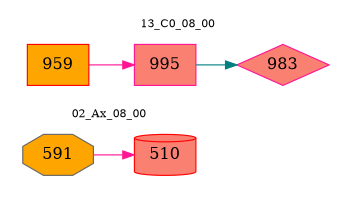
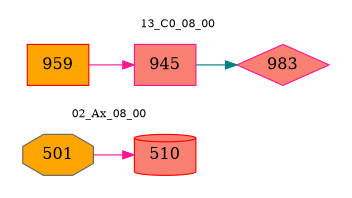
(165, 65) -> (165, 65)
(58, 155) -> (58, 155)
